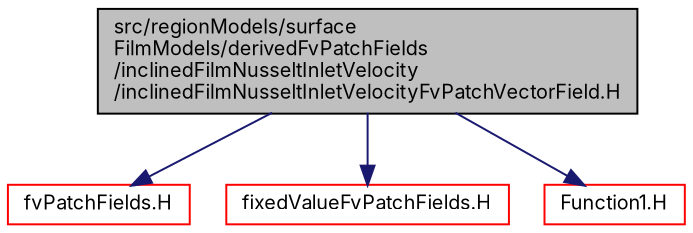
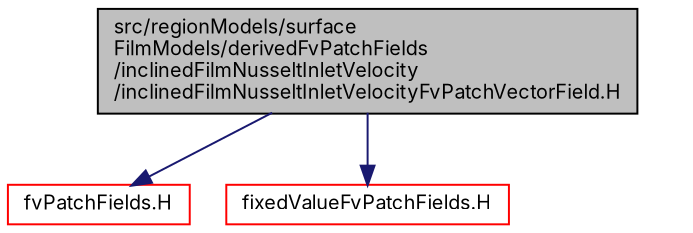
(615, 205) -> none
